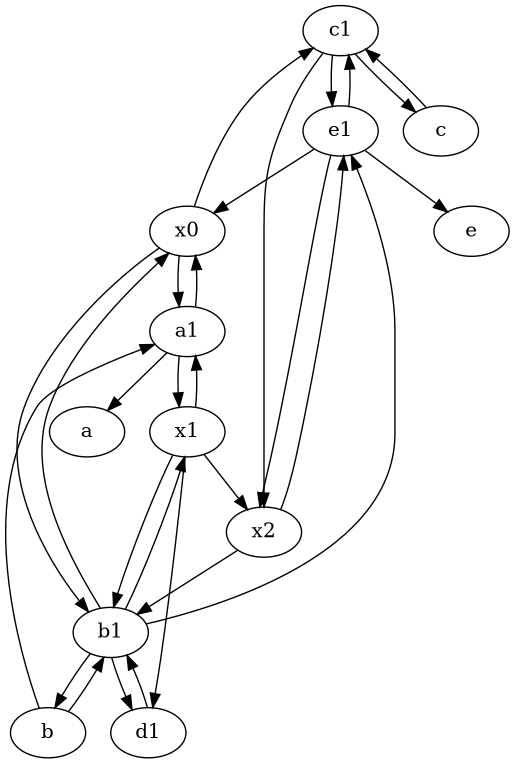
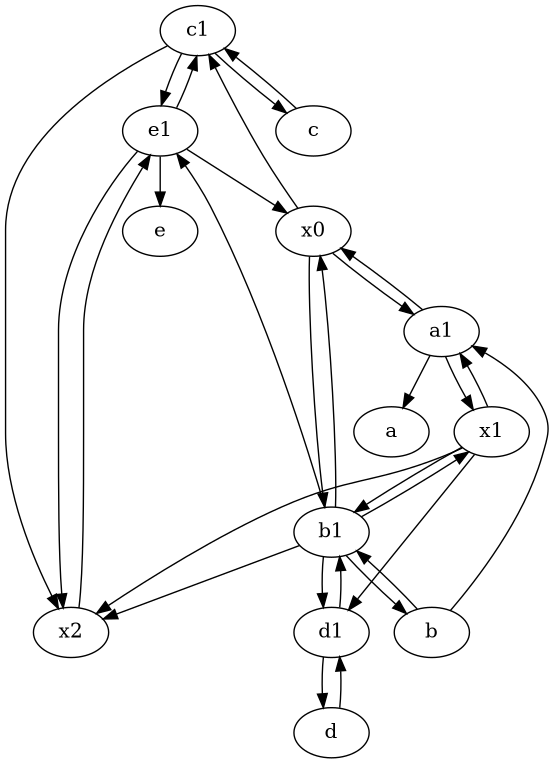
(193, 579) -> (208, 580)
none -> (332, 733)
